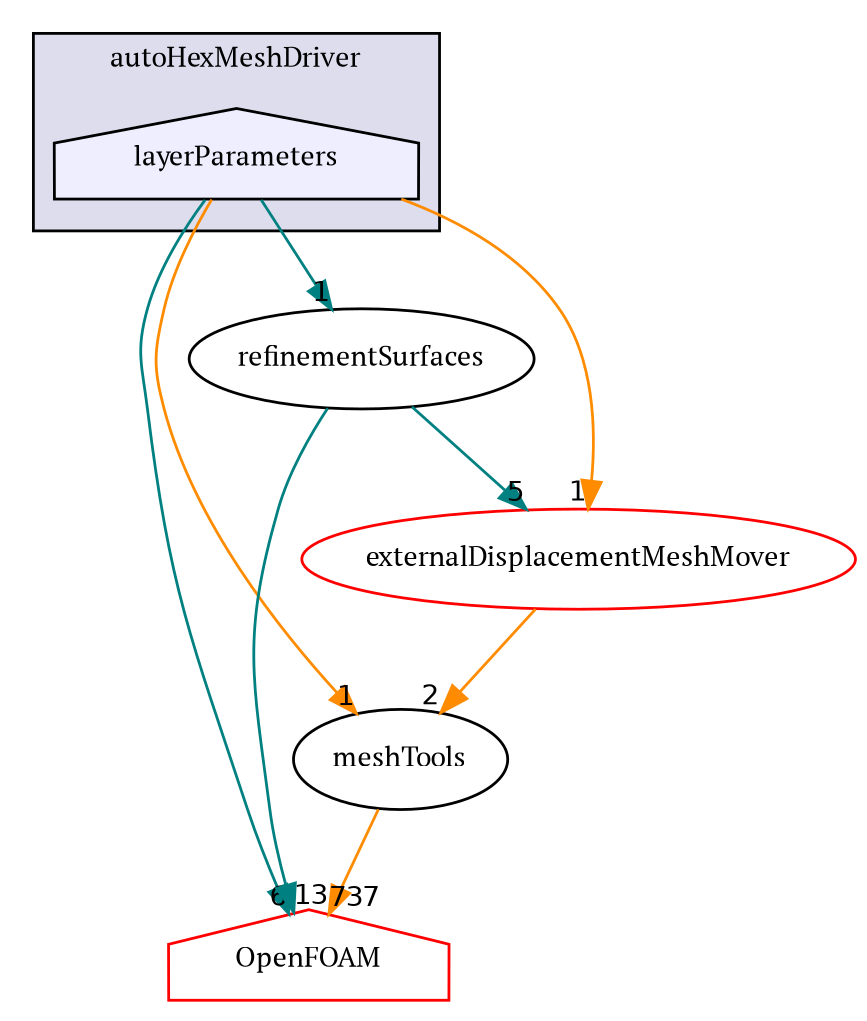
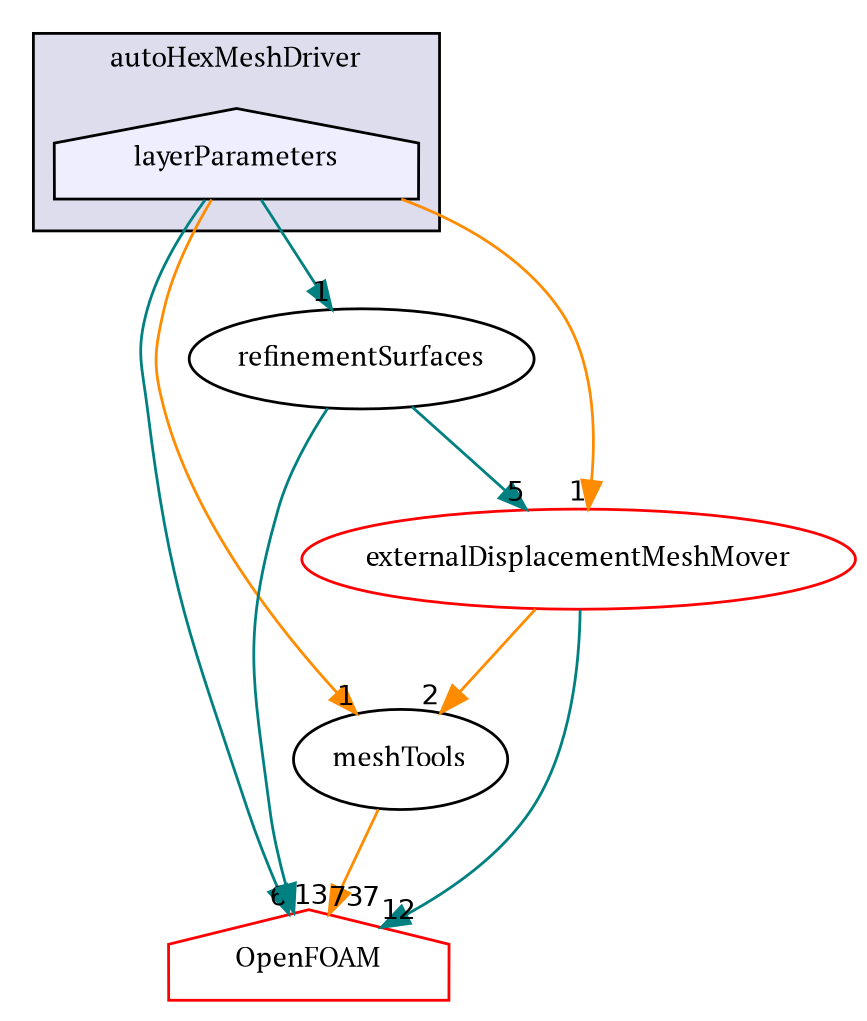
none -> (542, 790)
